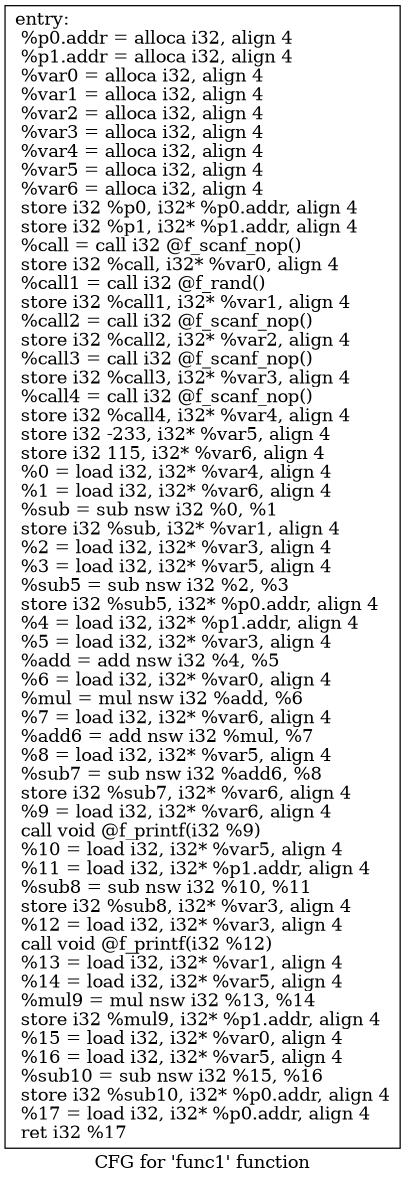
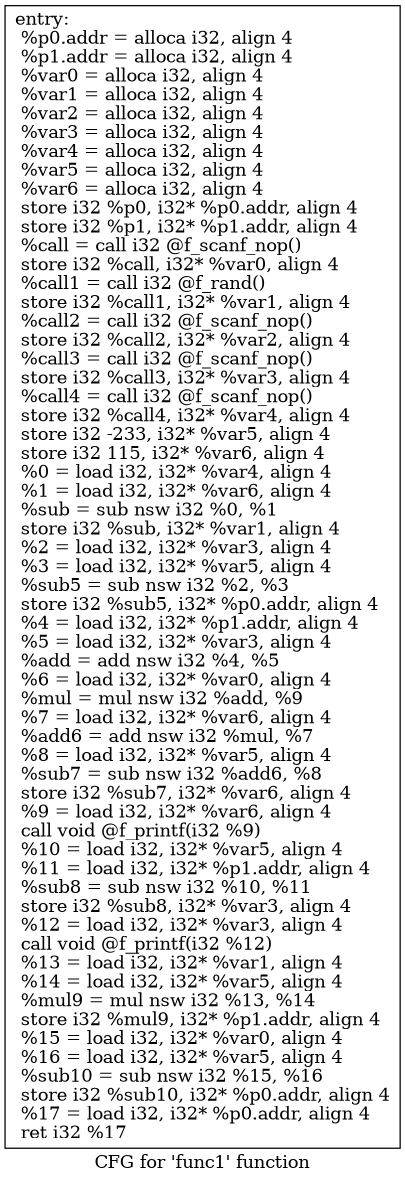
(159, 699) -> (159, 699)
